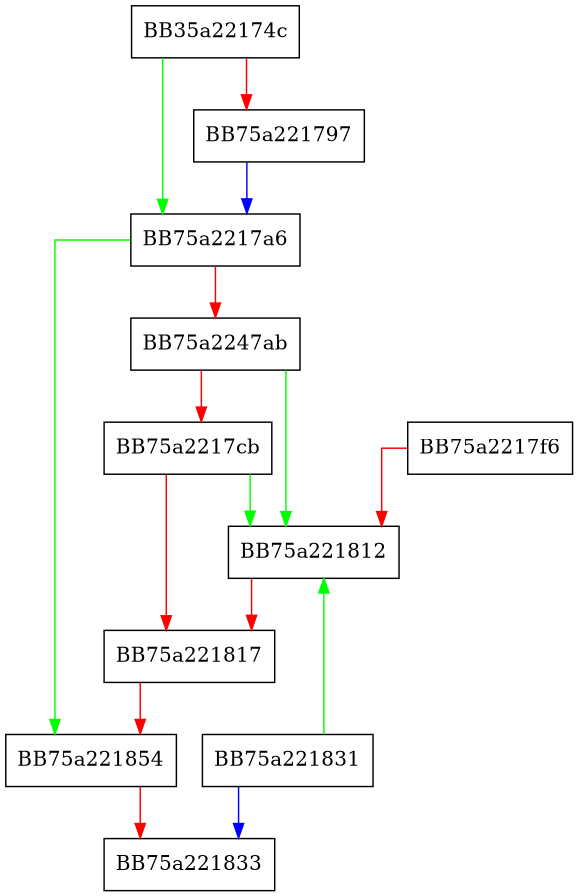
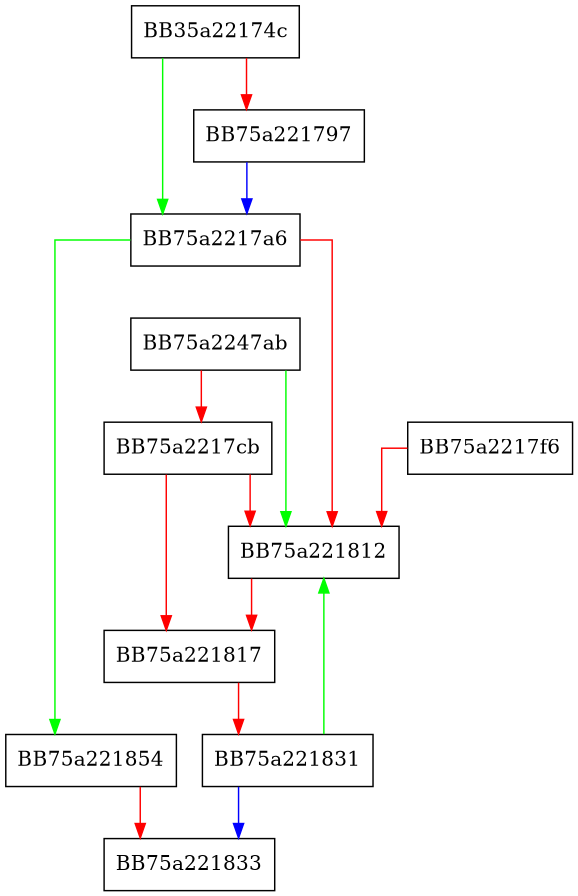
(215, 285) -> (332, 360)
(250, 493) -> (250, 493)
(140, 701) -> (239, 701)
